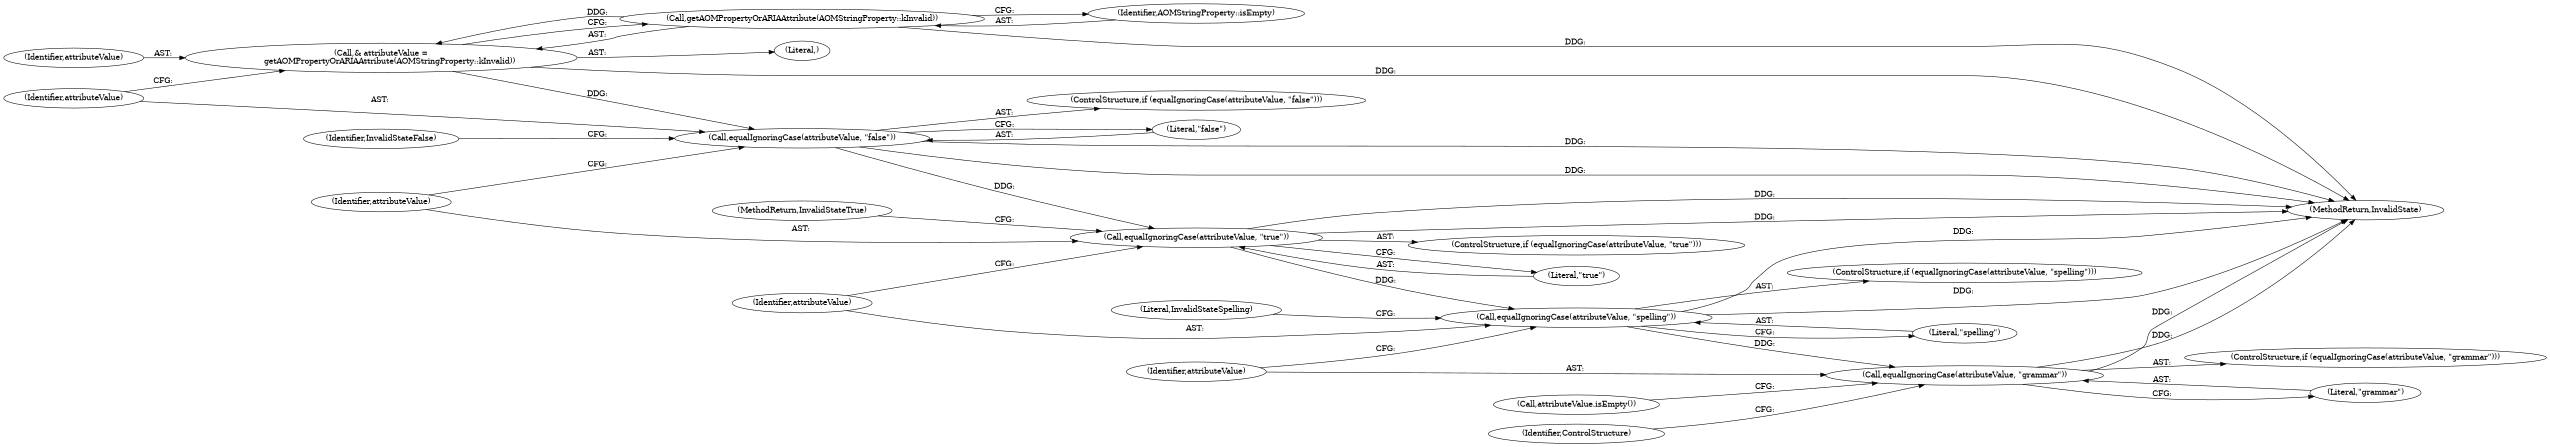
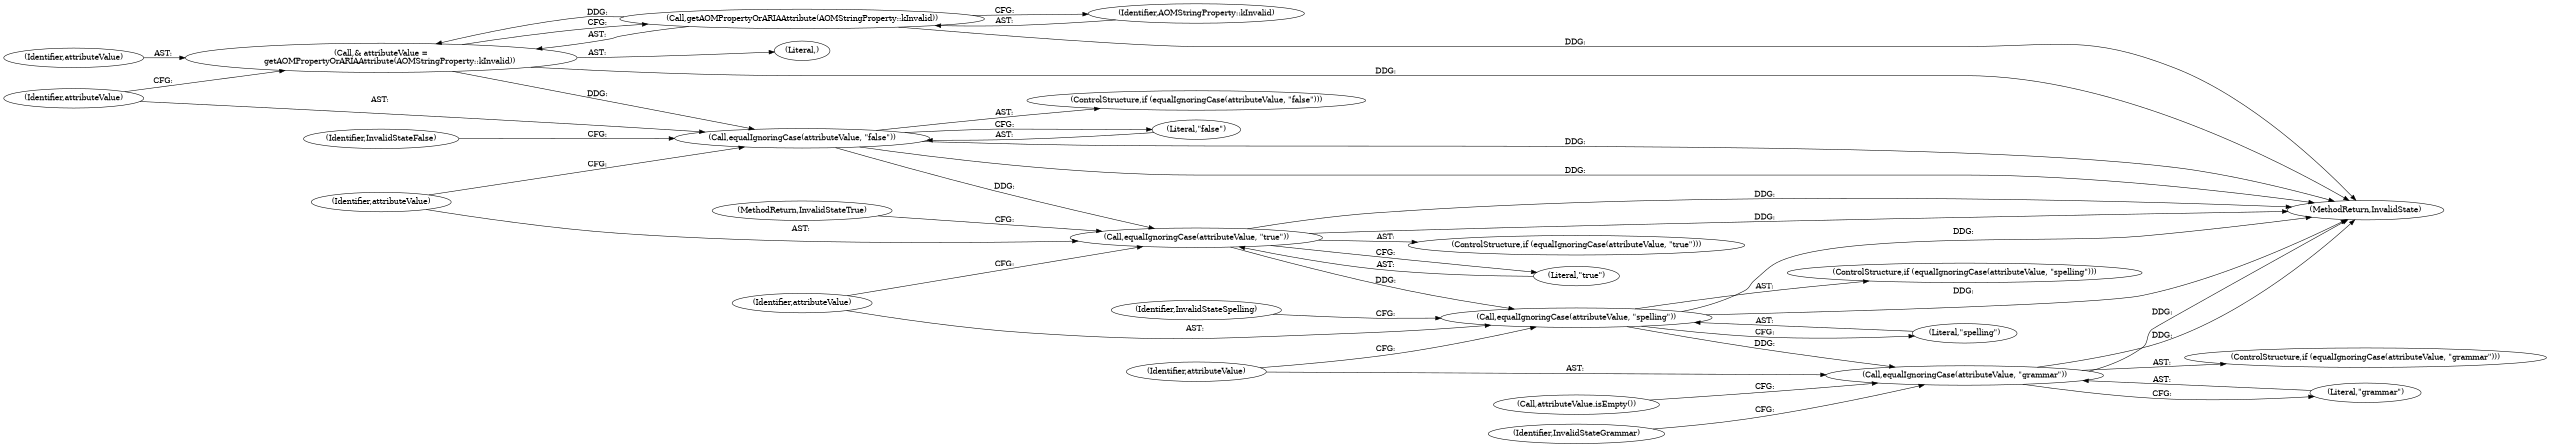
(1196, 14) -> (1196, 14)
(1196, 310) -> (1196, 310)
(1576, 434) -> (1576, 434)
